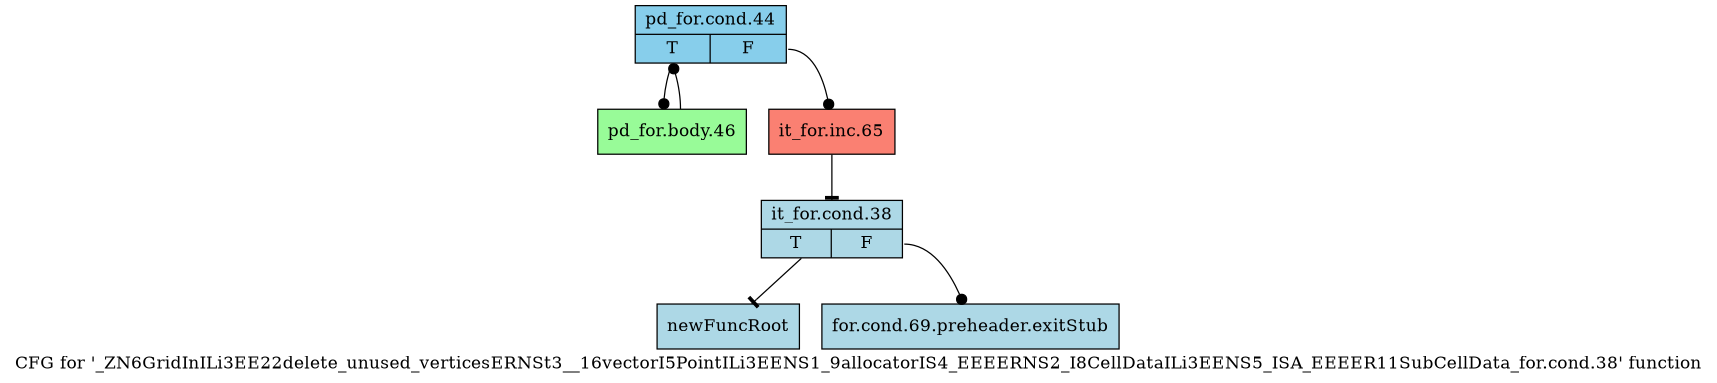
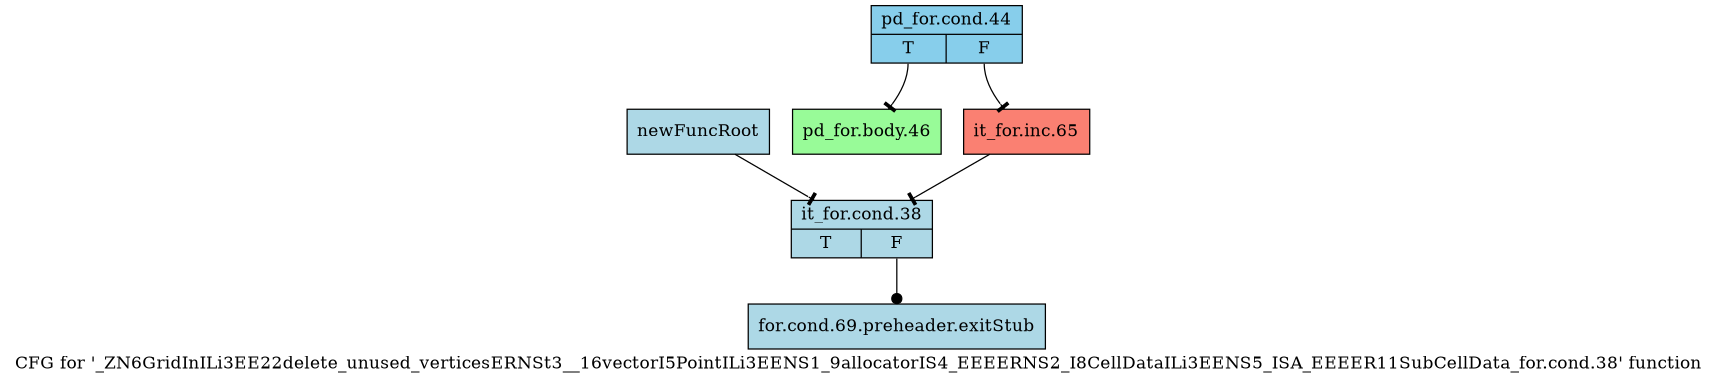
(816, 67) -> (989, 85)
(667, 81) -> (903, 85)
(679, 91) -> none
(779, 279) -> (772, 175)
